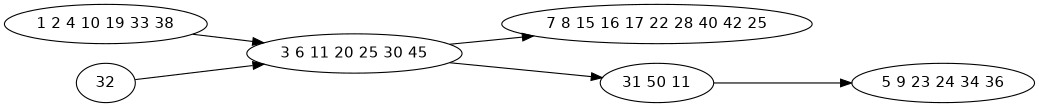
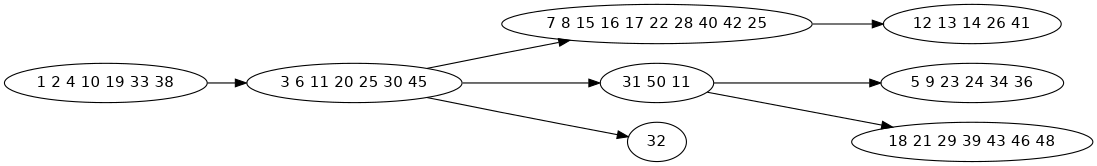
none -> (972, 24)
(194, 73) -> (522, 116)
none -> (972, 142)
